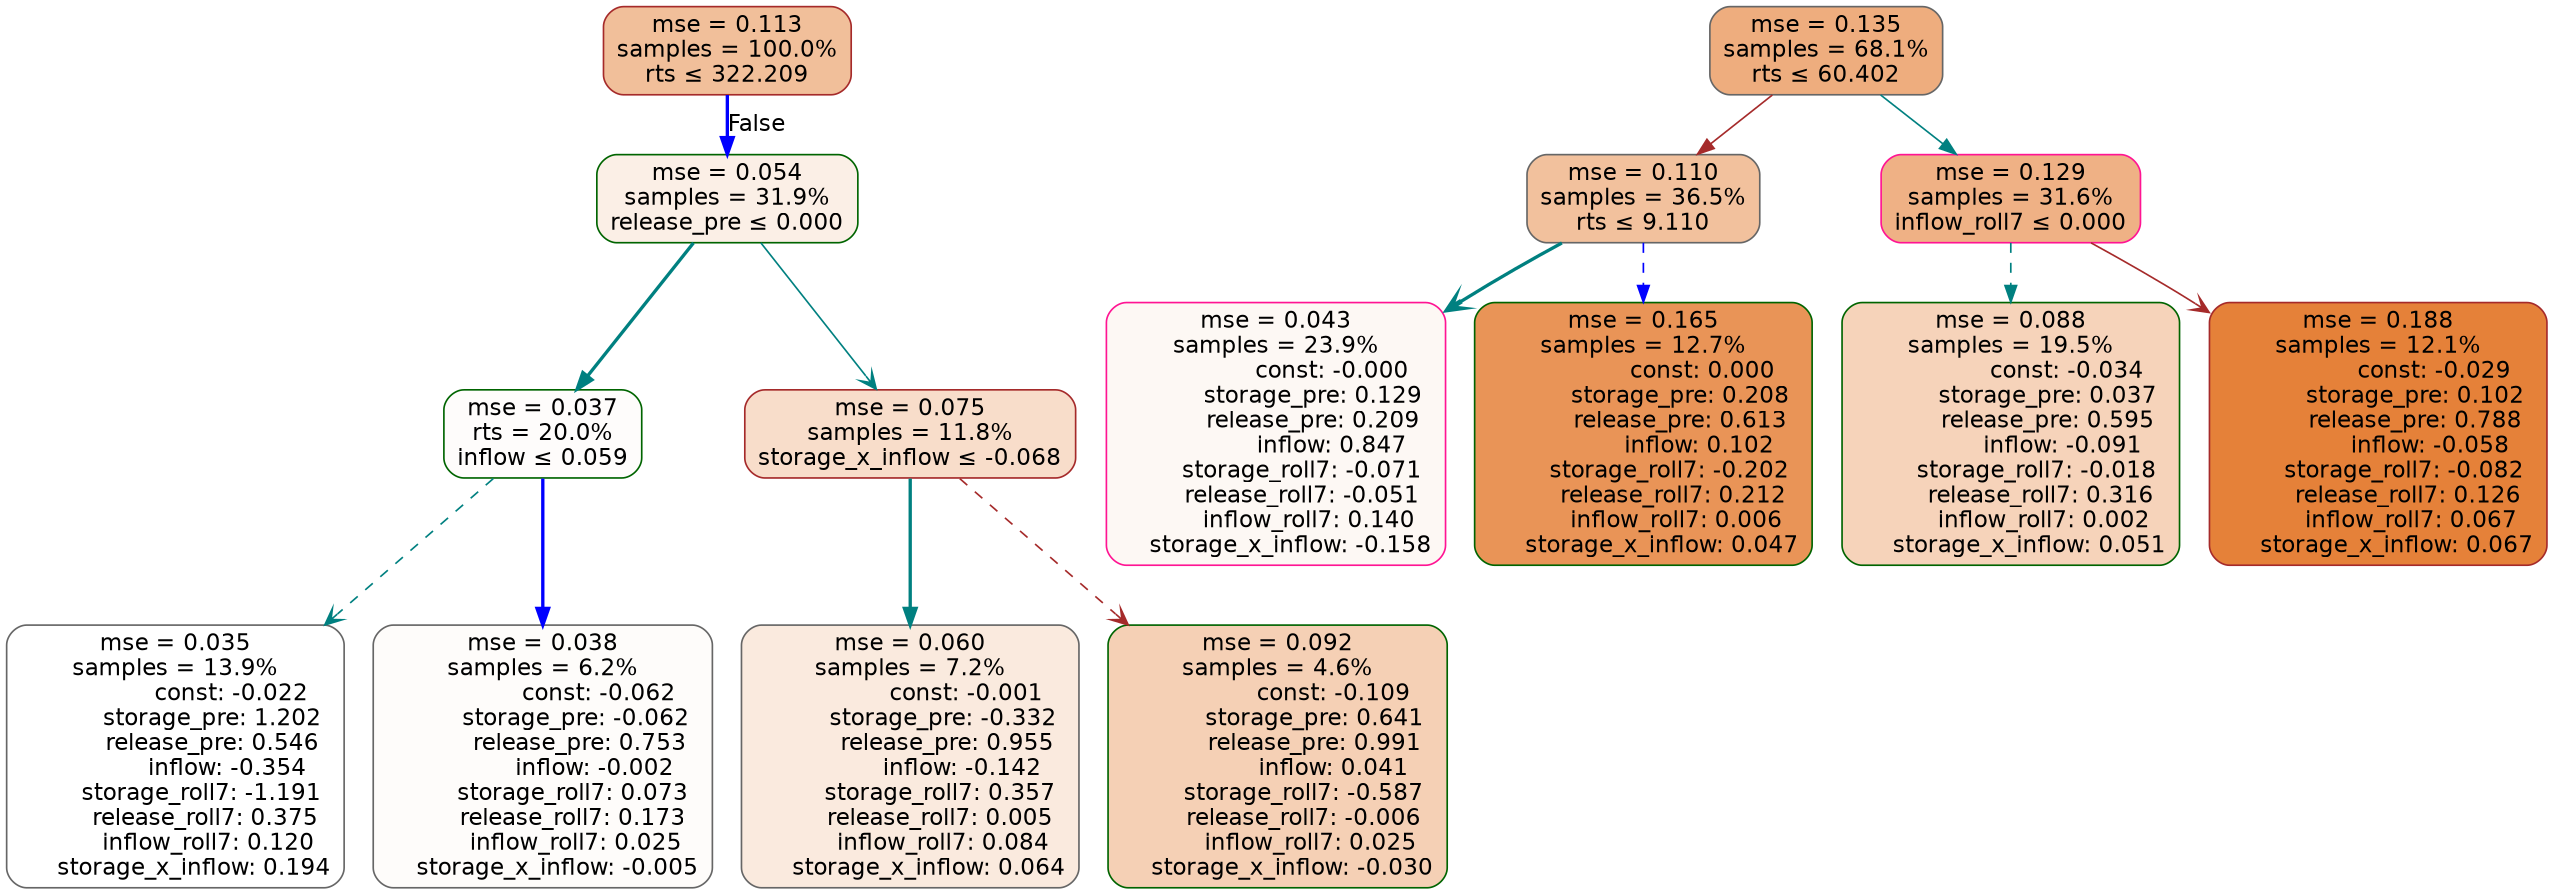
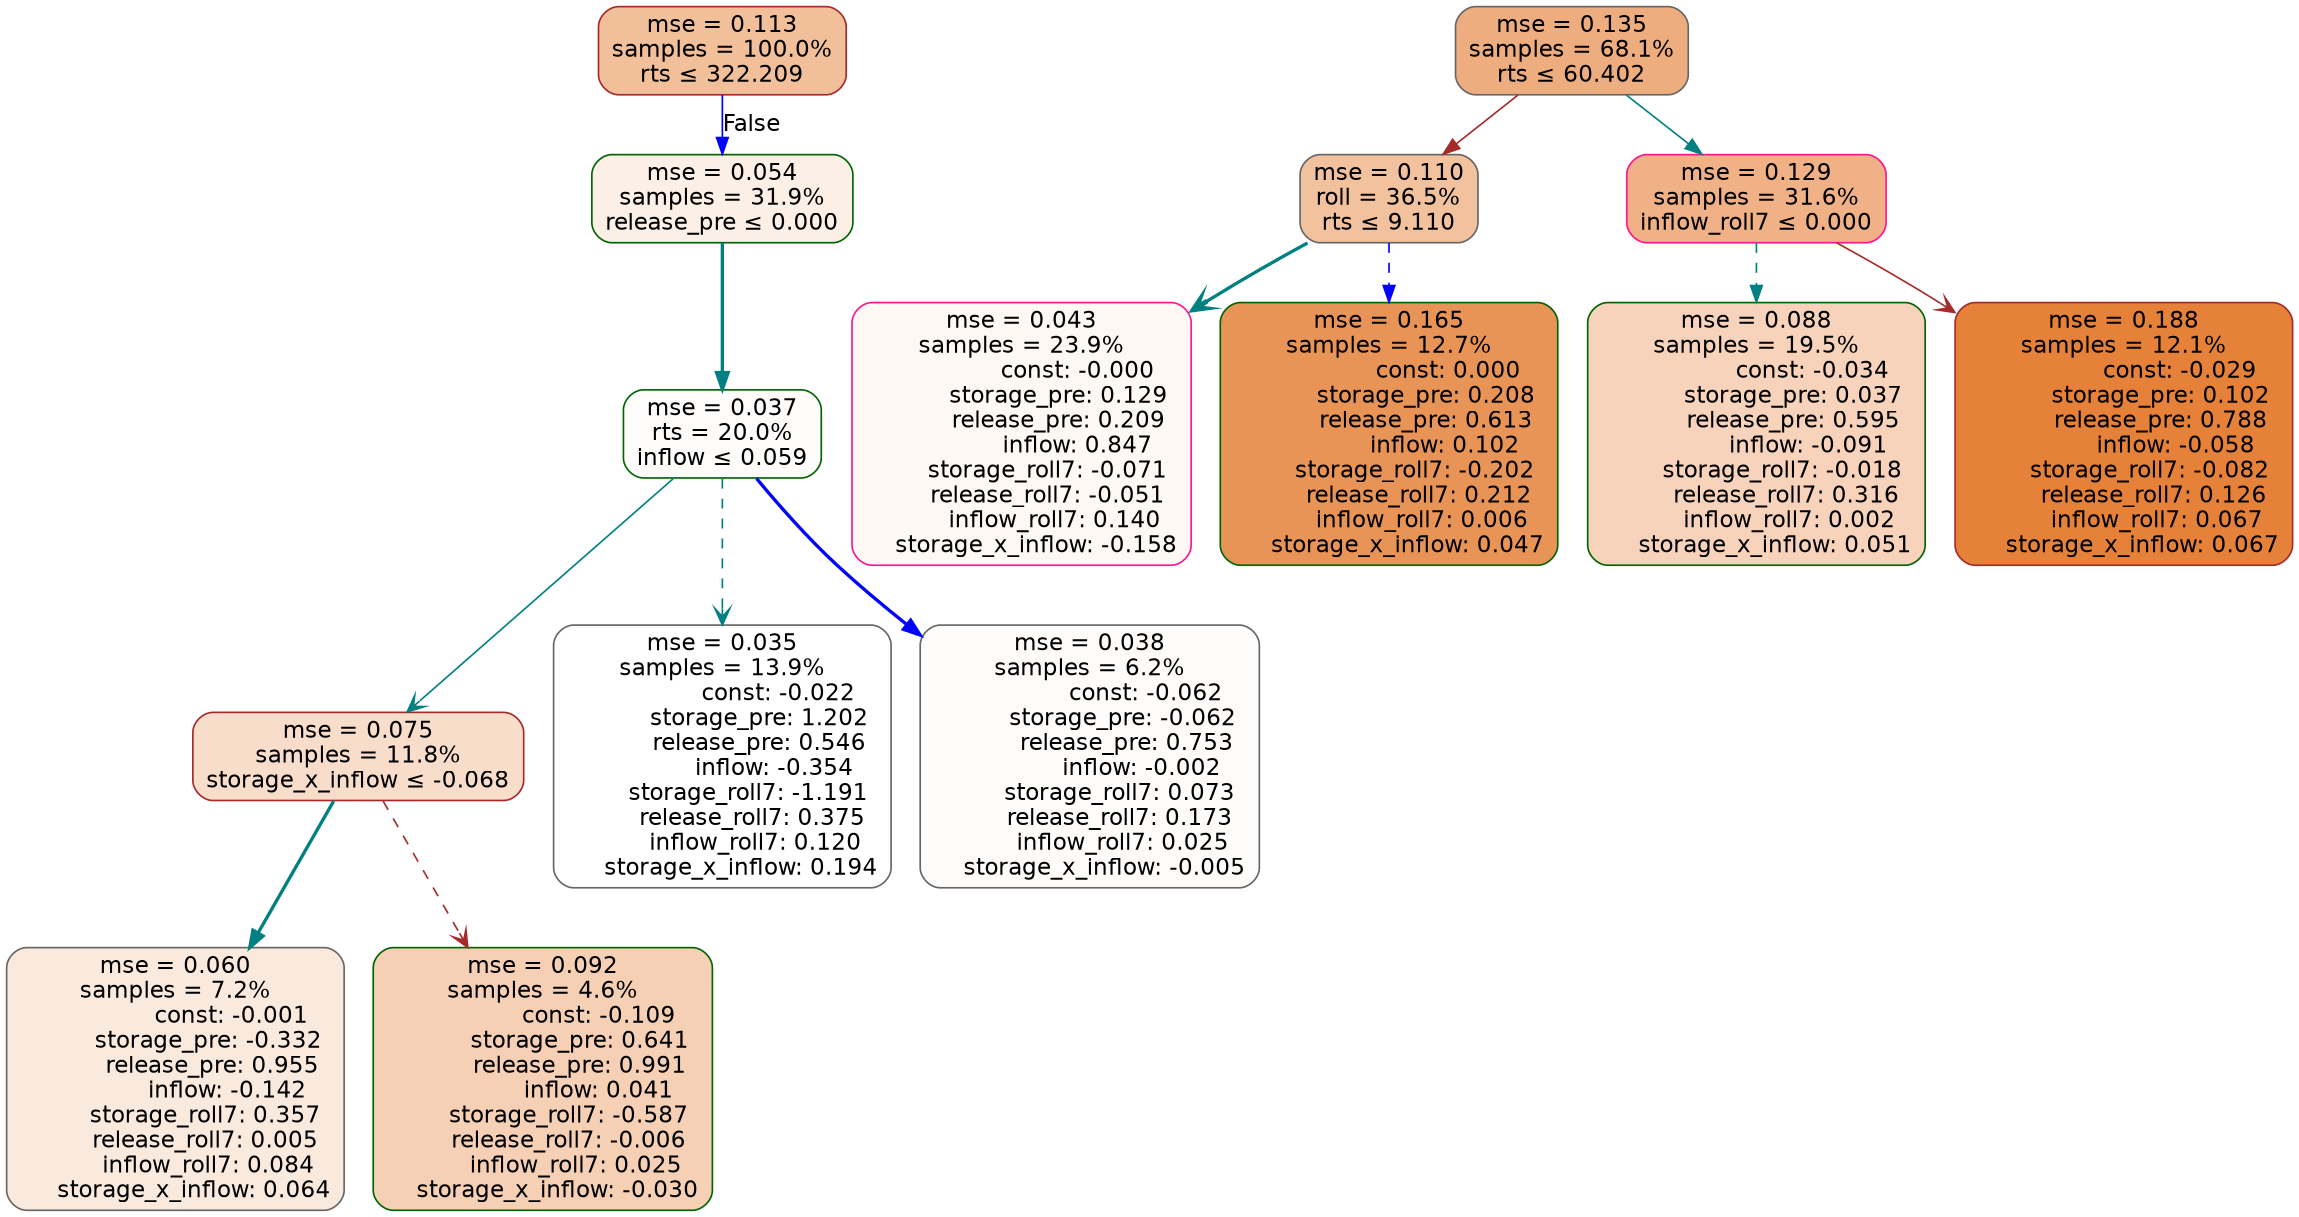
(727, 116) -> (722, 116)
(1643, 199) -> (1389, 199)
(813, 309) -> (547, 590)
